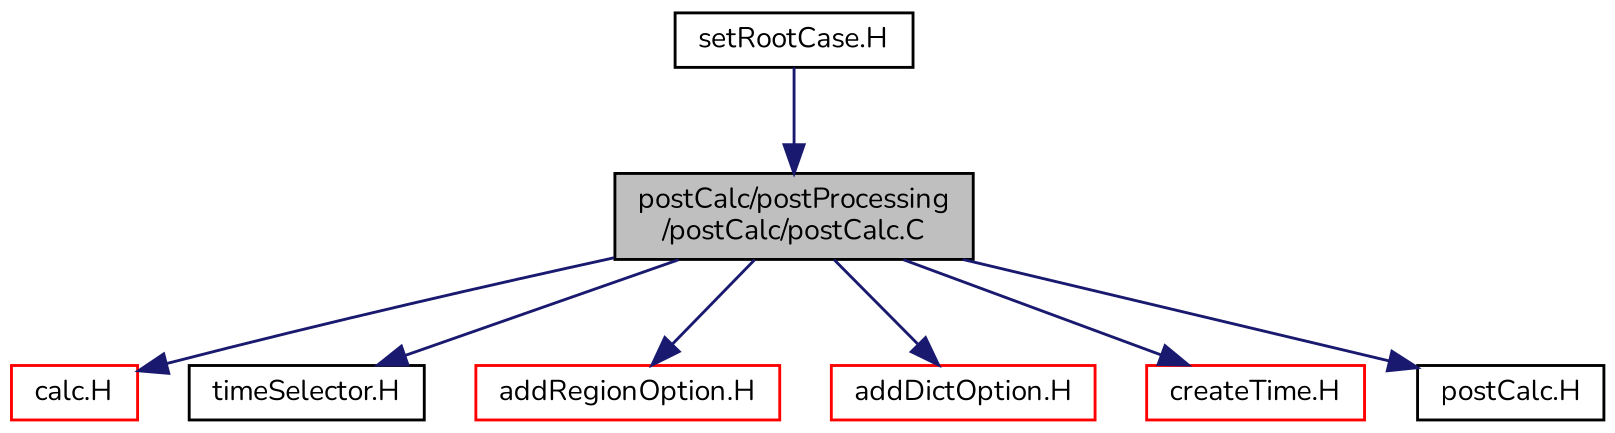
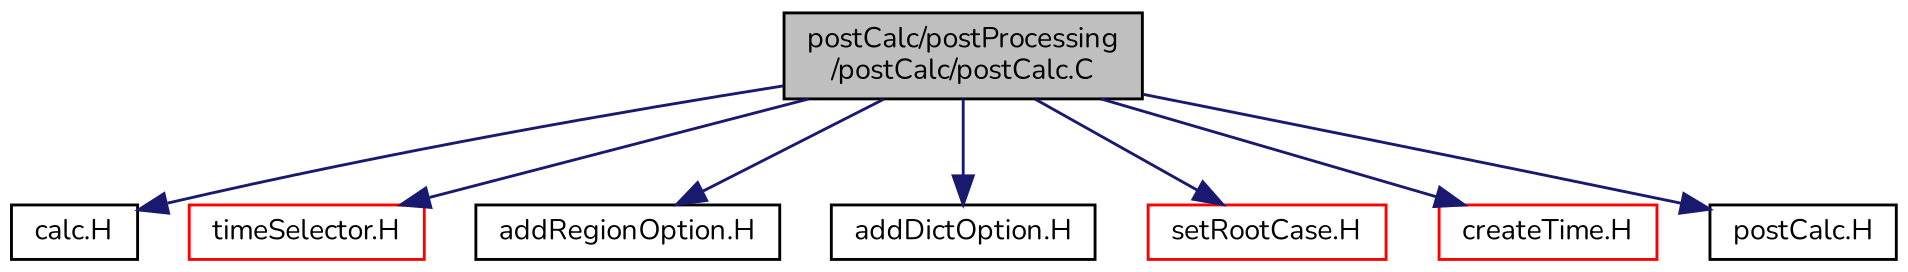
(794, 40) -> (1267, 232)
(794, 106) -> (1116, 145)
(75, 393) -> (75, 232)
(307, 393) -> (307, 232)
(628, 393) -> (628, 232)
(963, 393) -> (963, 232)
